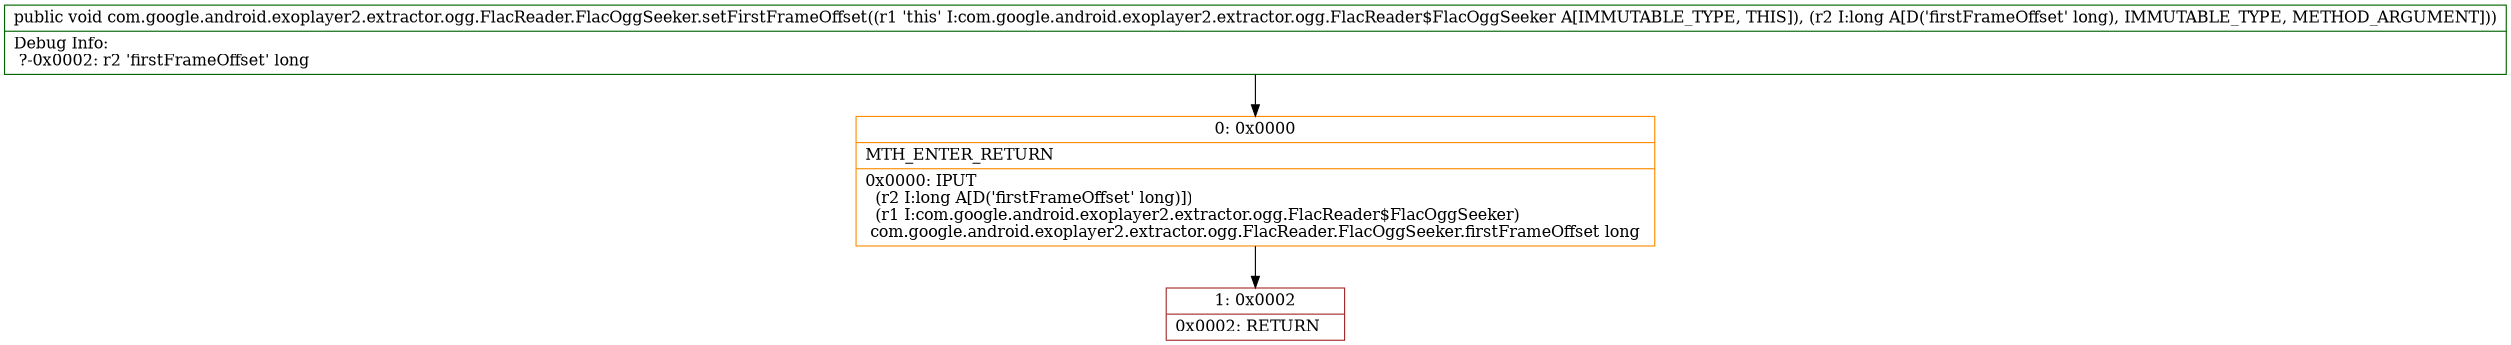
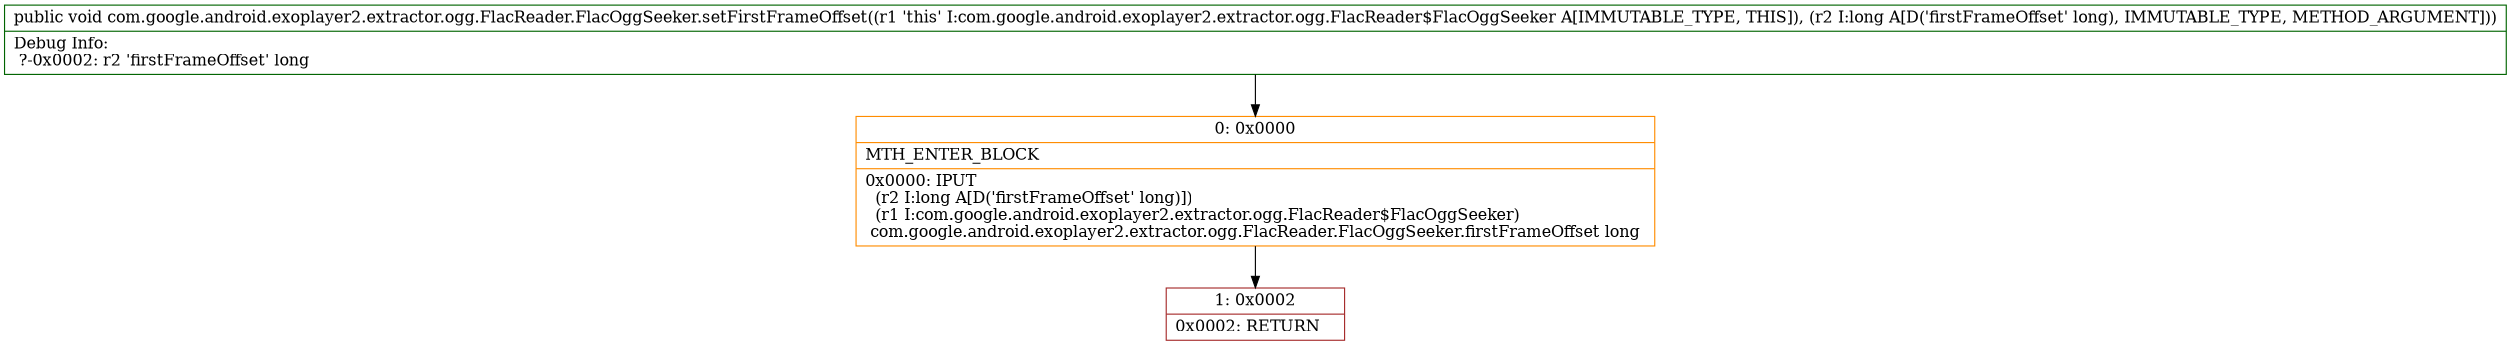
(959, 155) -> (953, 155)
